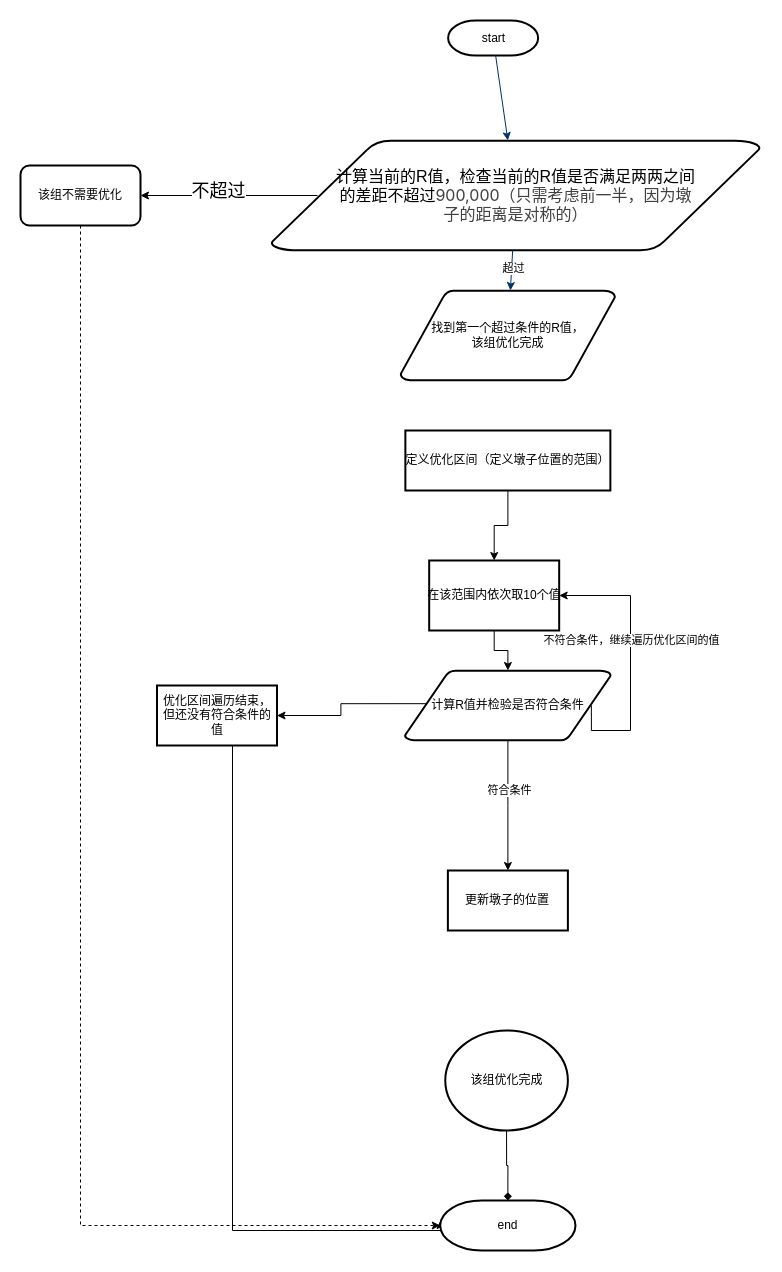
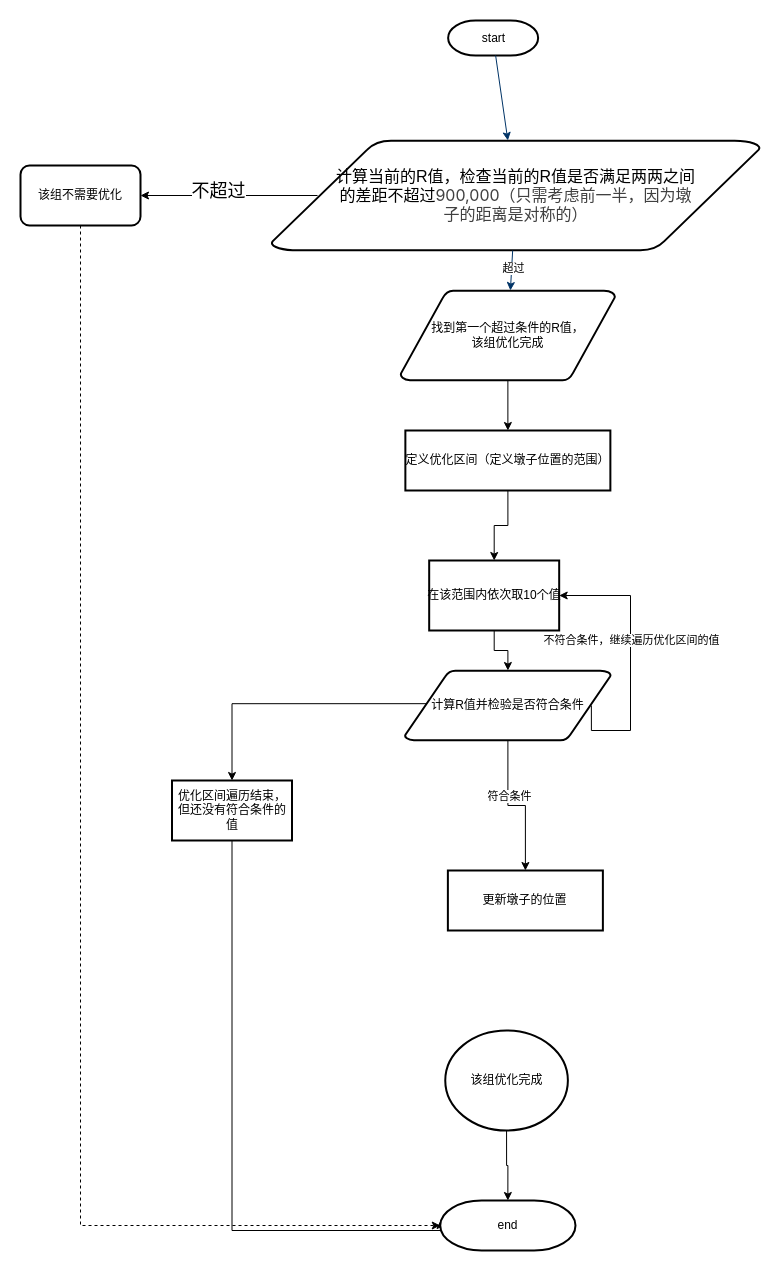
none -> (508, 402)
(217, 716) -> (232, 811)
(508, 901) -> (525, 901)
(508, 1191) -> (508, 1192)
